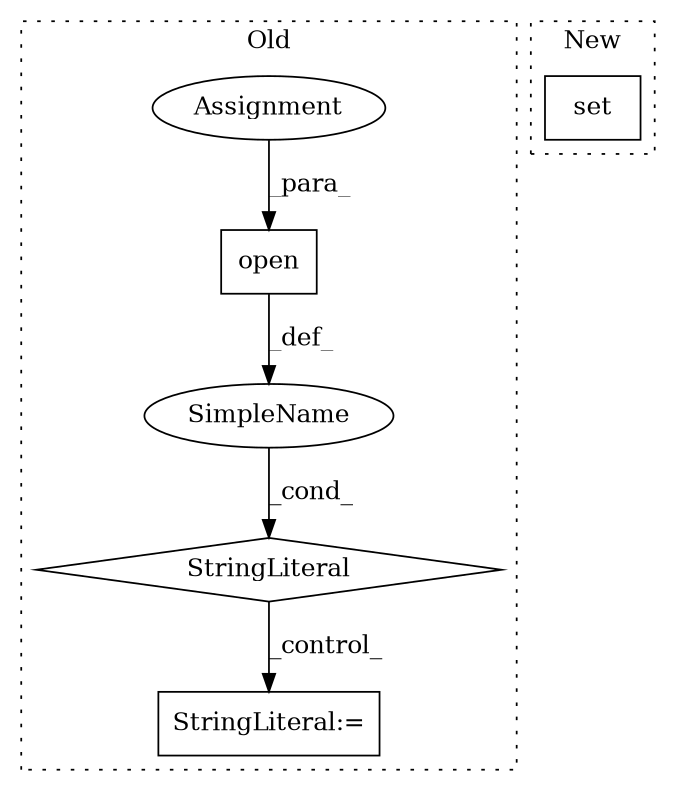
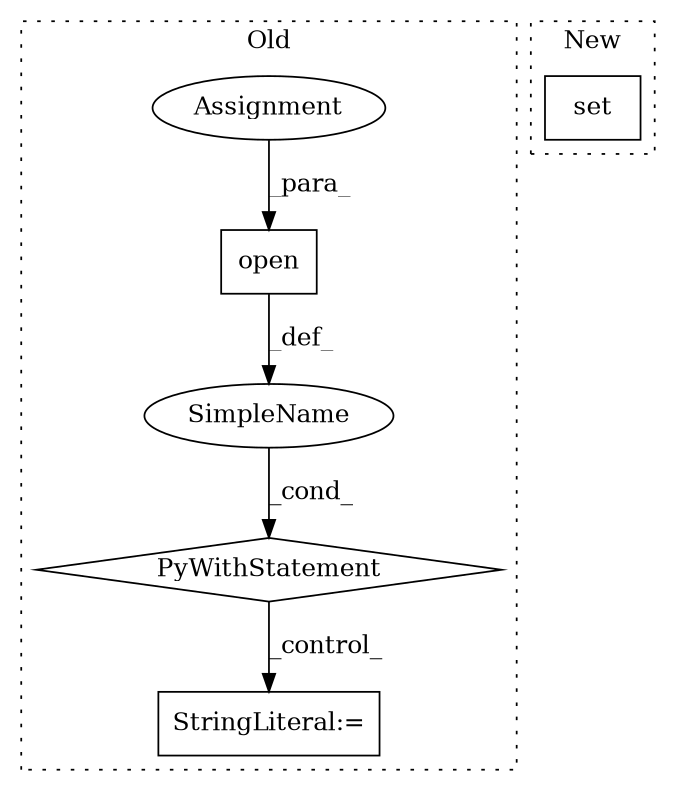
(269, 570) -> (269, 570)
